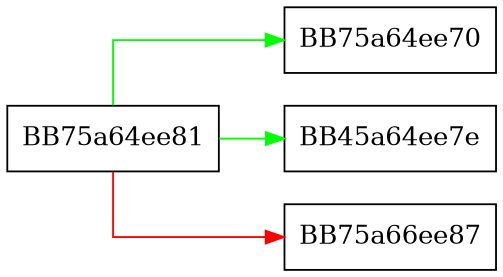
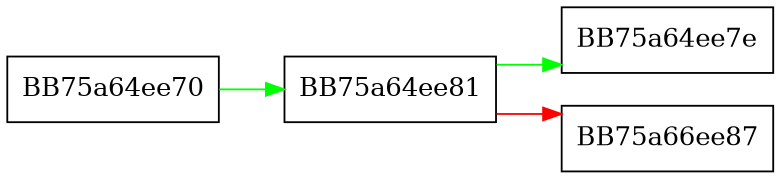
(157, 40) -> (243, 89)
(390, 139) -> (667, 40)
